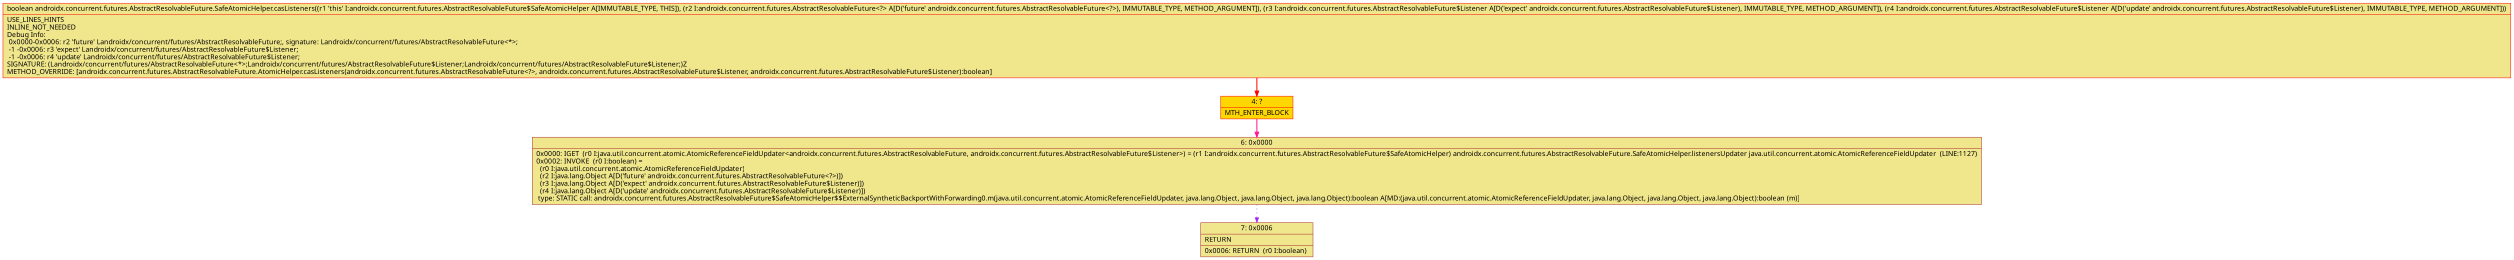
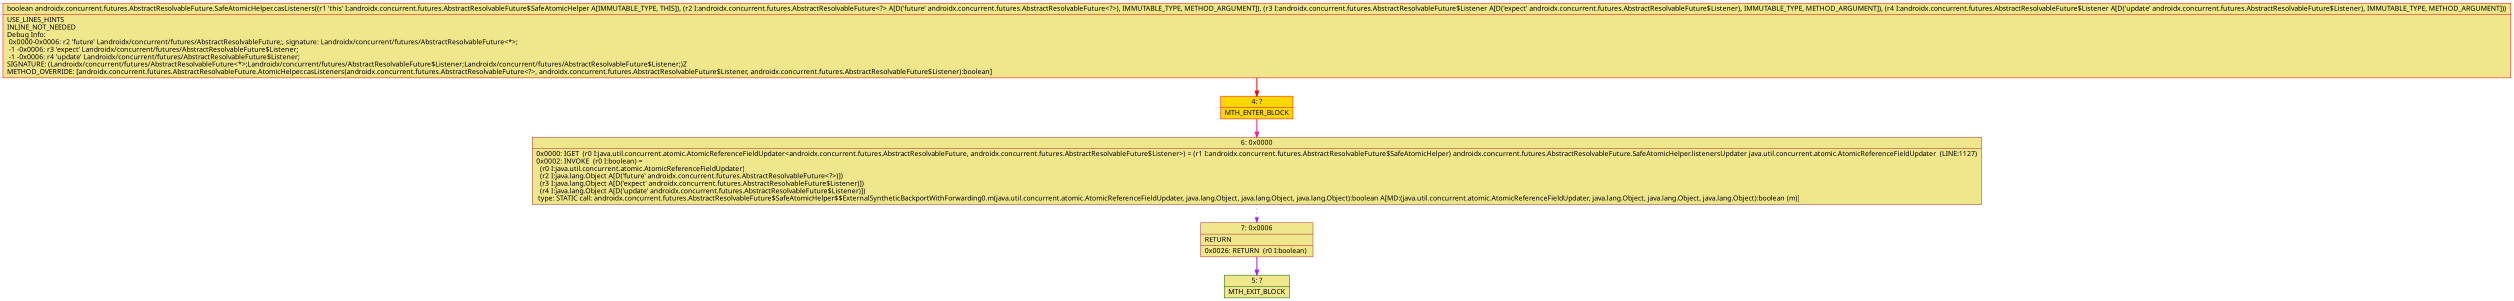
(1257, 251) -> (1257, 251)
none -> (1257, 287)
